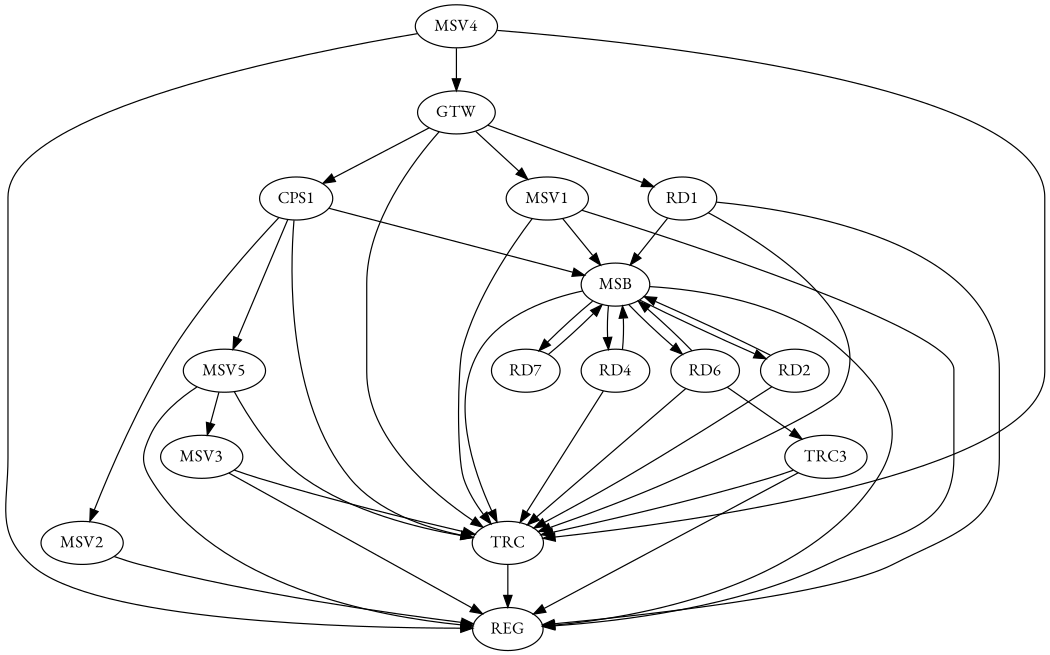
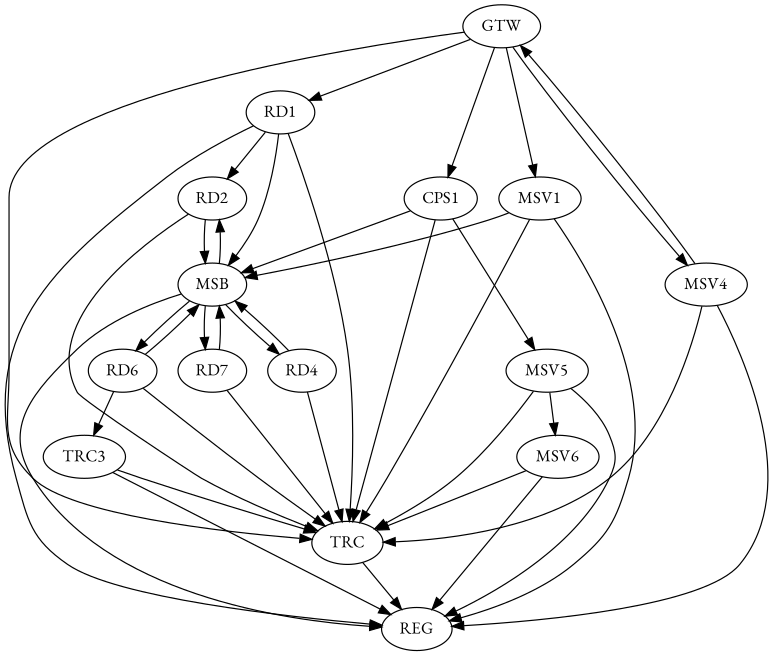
none -> (250, 151)
none -> (594, 153)
(470, 371) -> (276, 452)
(202, 457) -> (558, 457)
(82, 543) -> none
